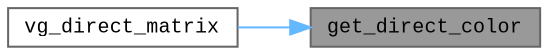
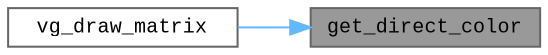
(123, 27) -> (123, 27)
